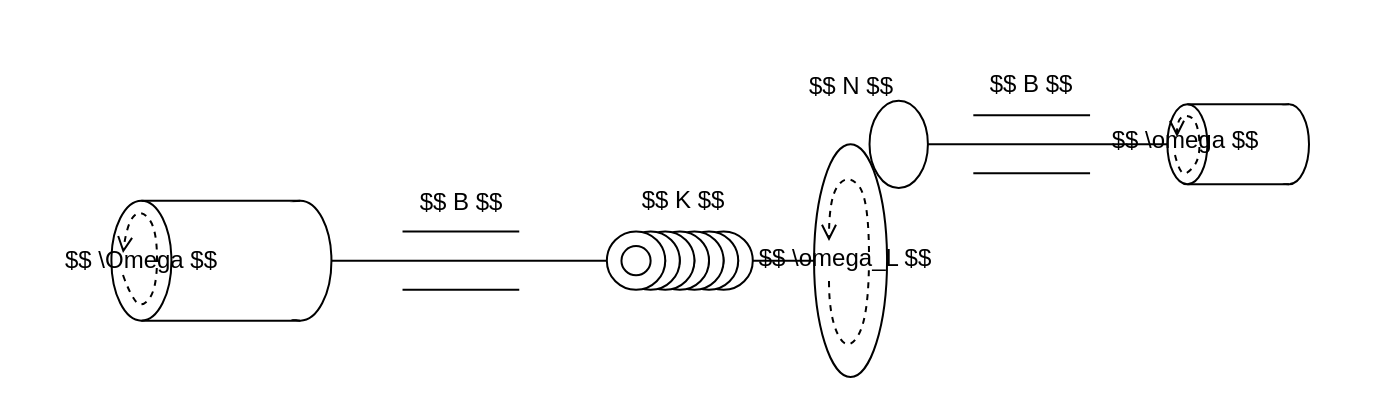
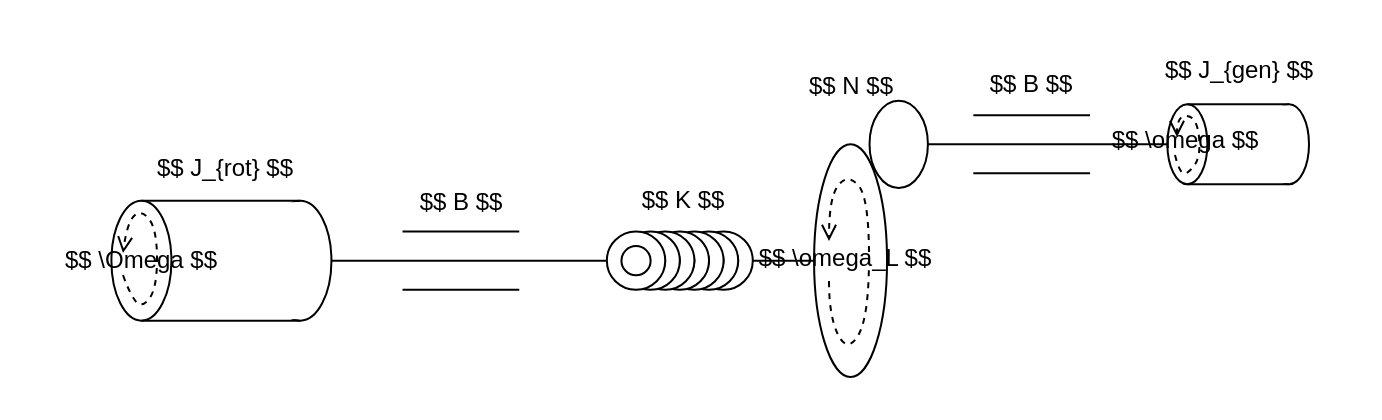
none -> (1239, 71)
none -> (225, 169)
